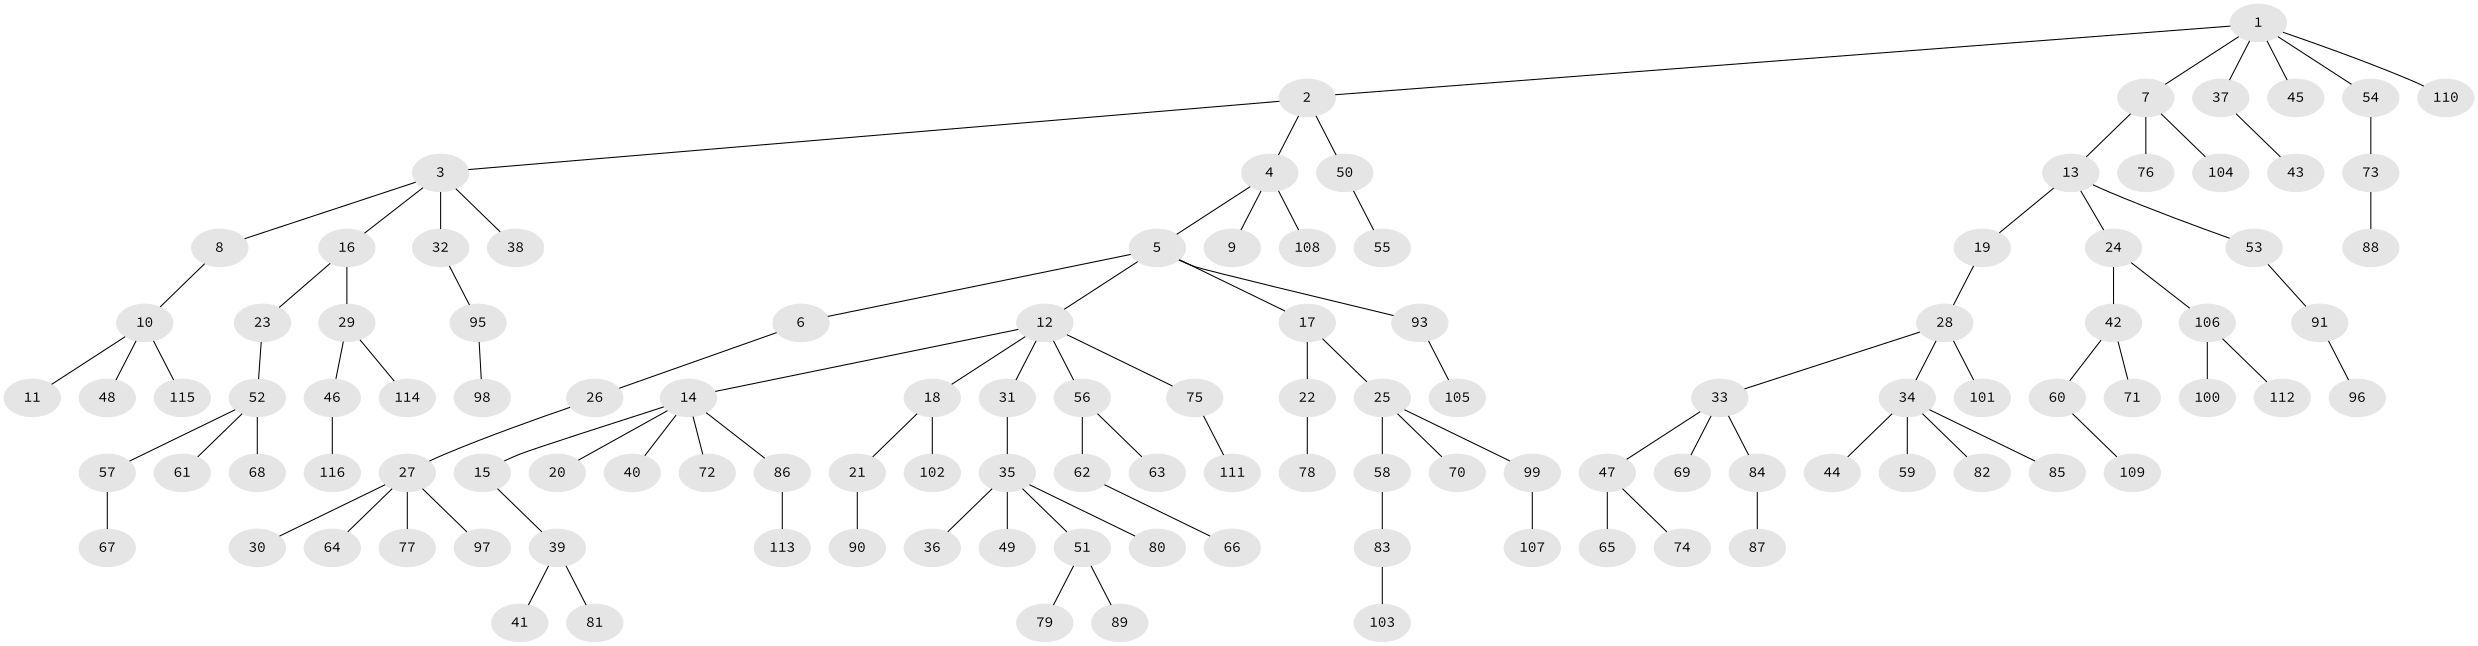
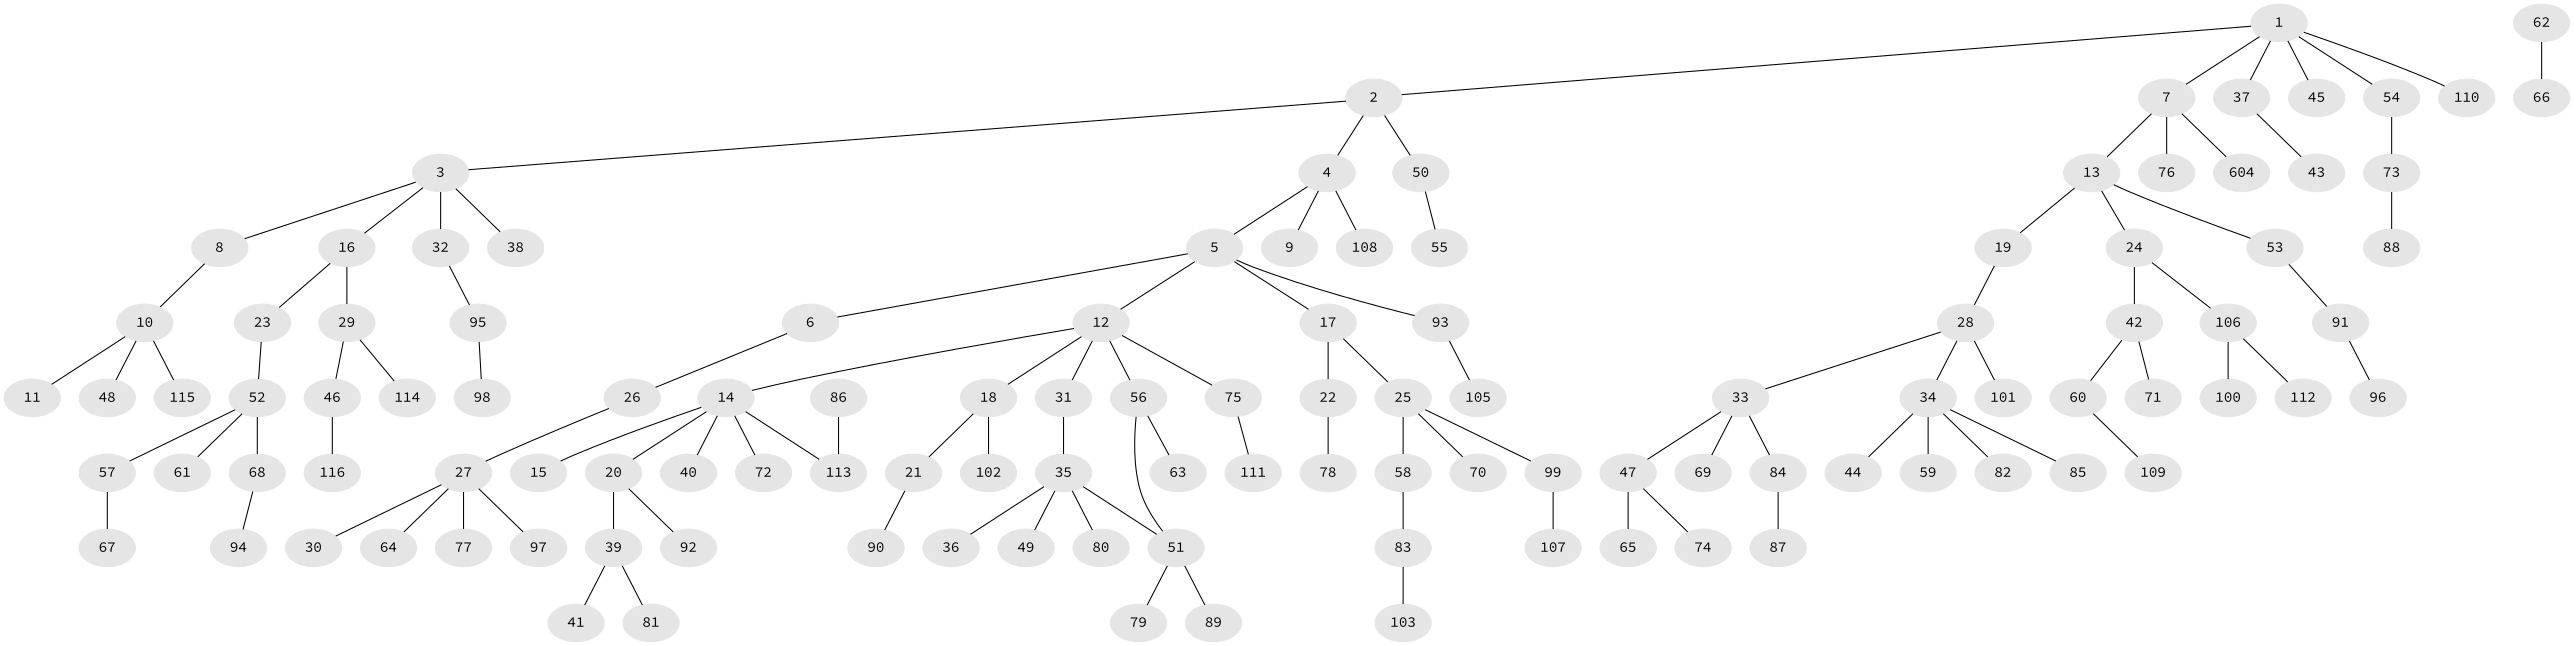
(2221, 173) -> (2242, 173)
(735, 435) -> (782, 435)
(1082, 436) -> (1137, 477)
(520, 510) -> (614, 511)
none -> (239, 548)
none -> (689, 548)
